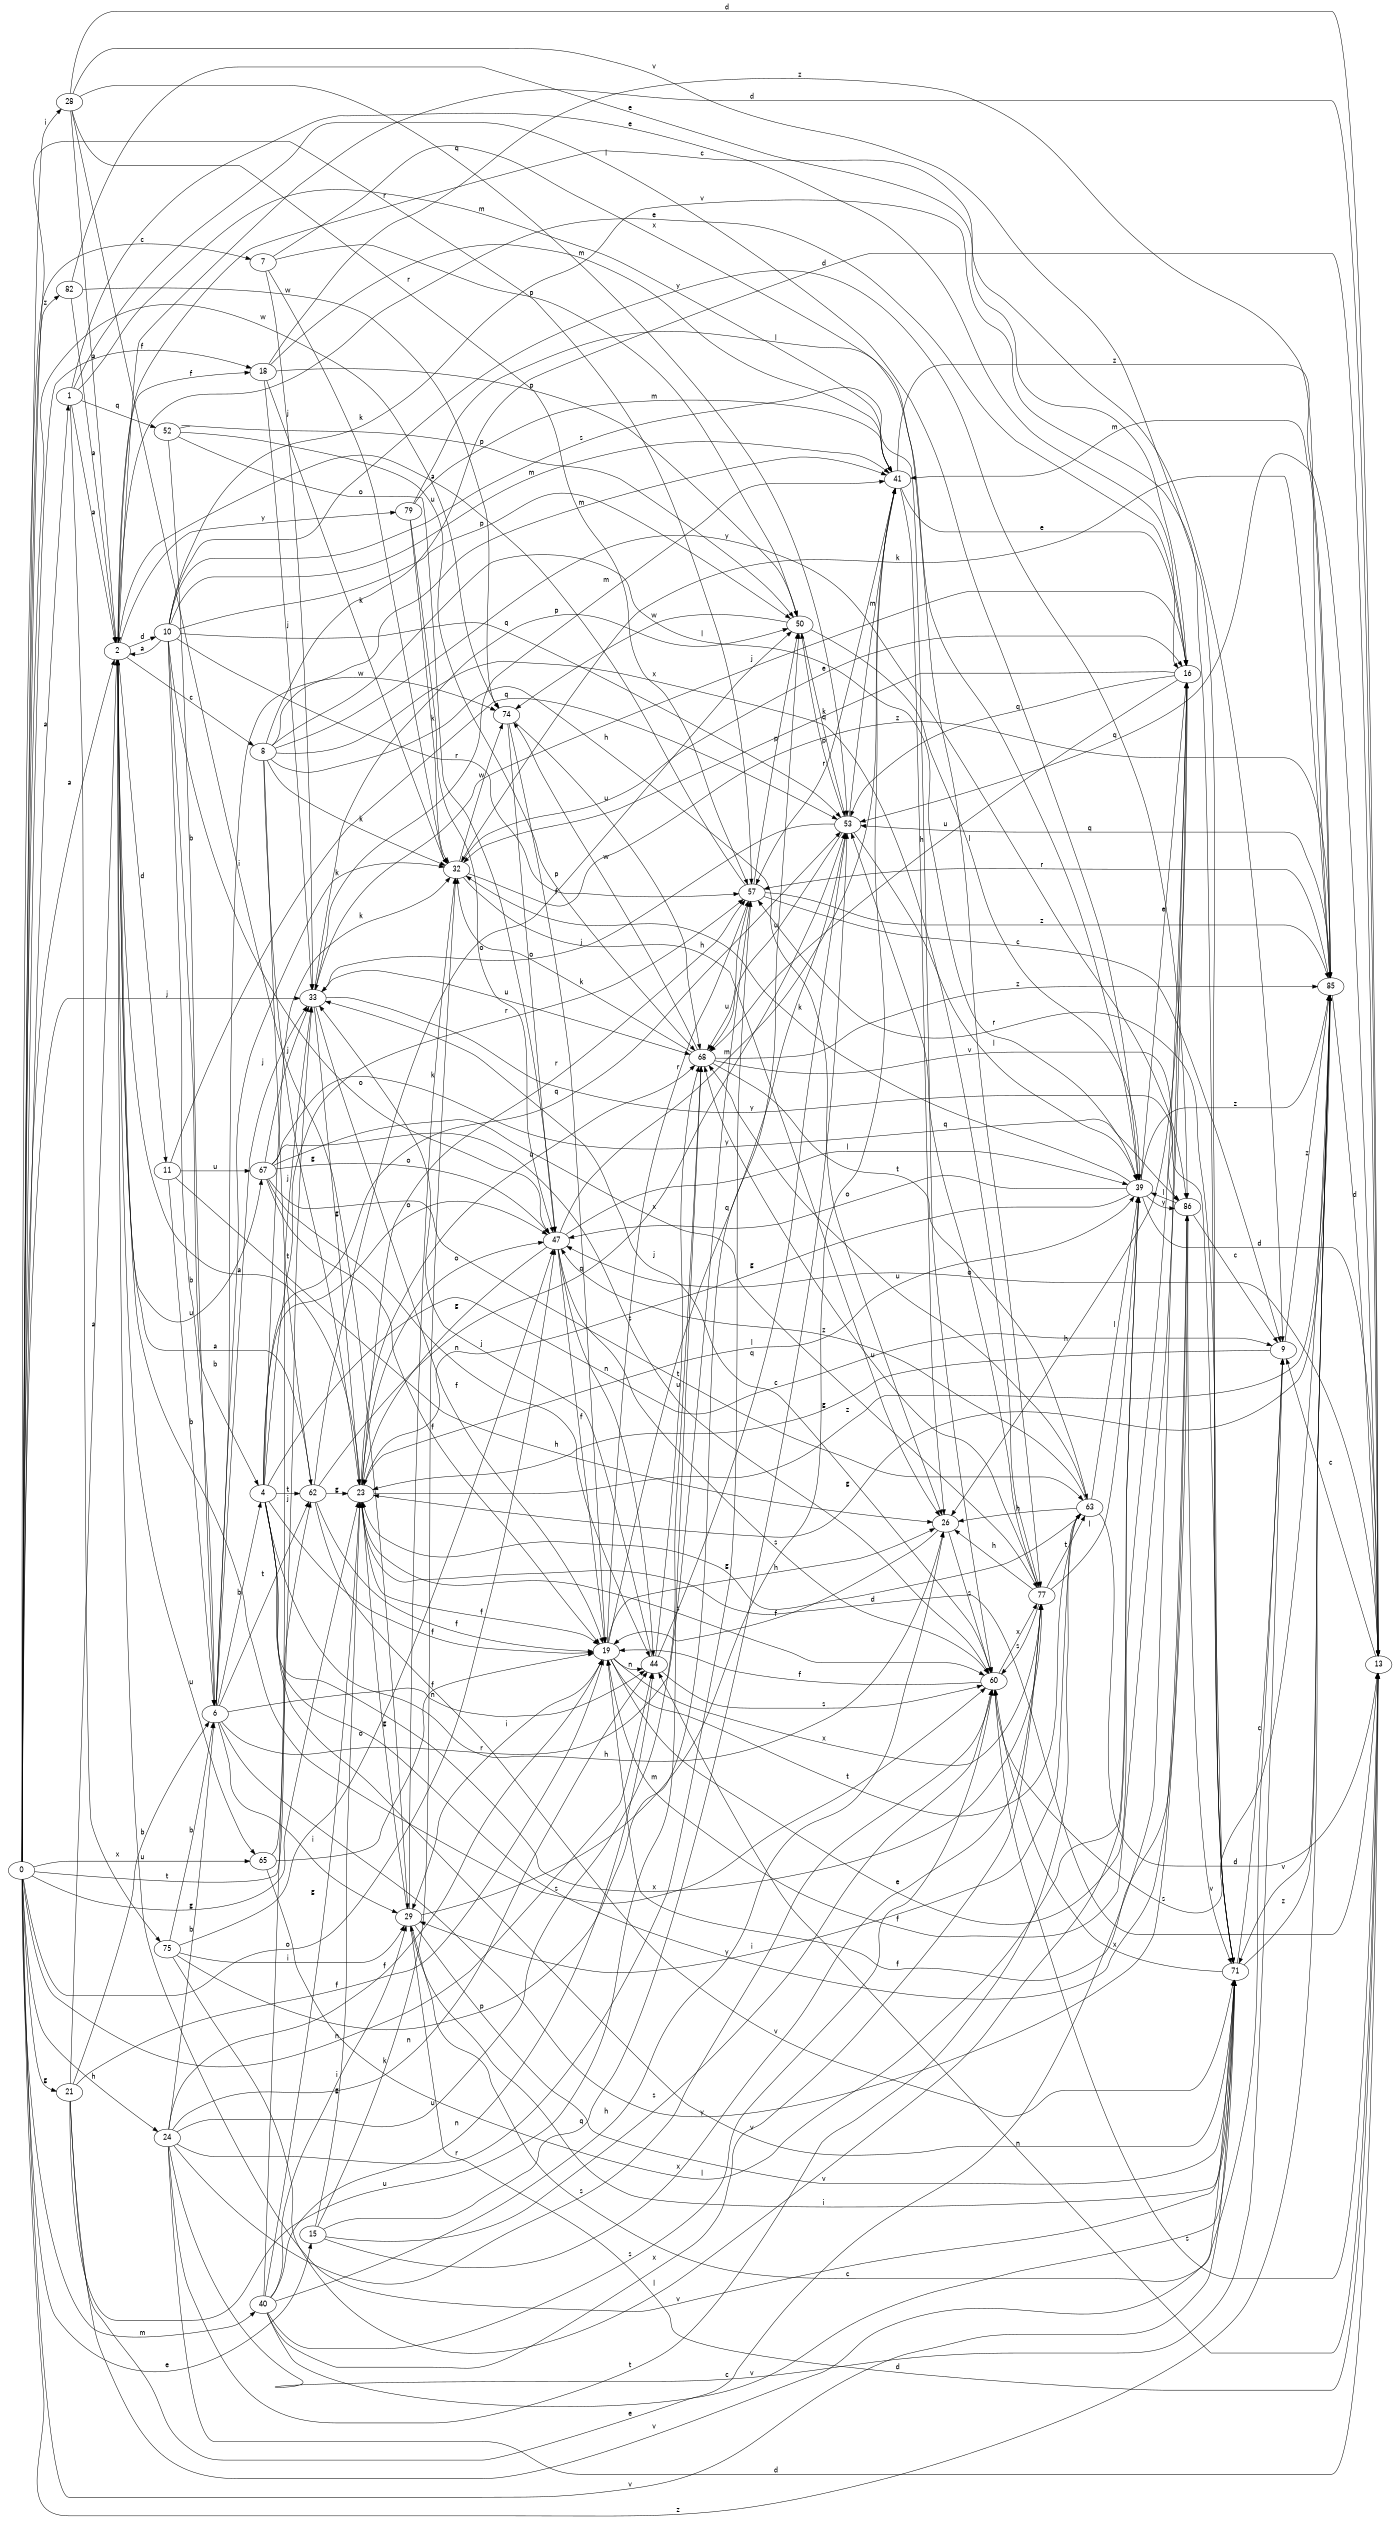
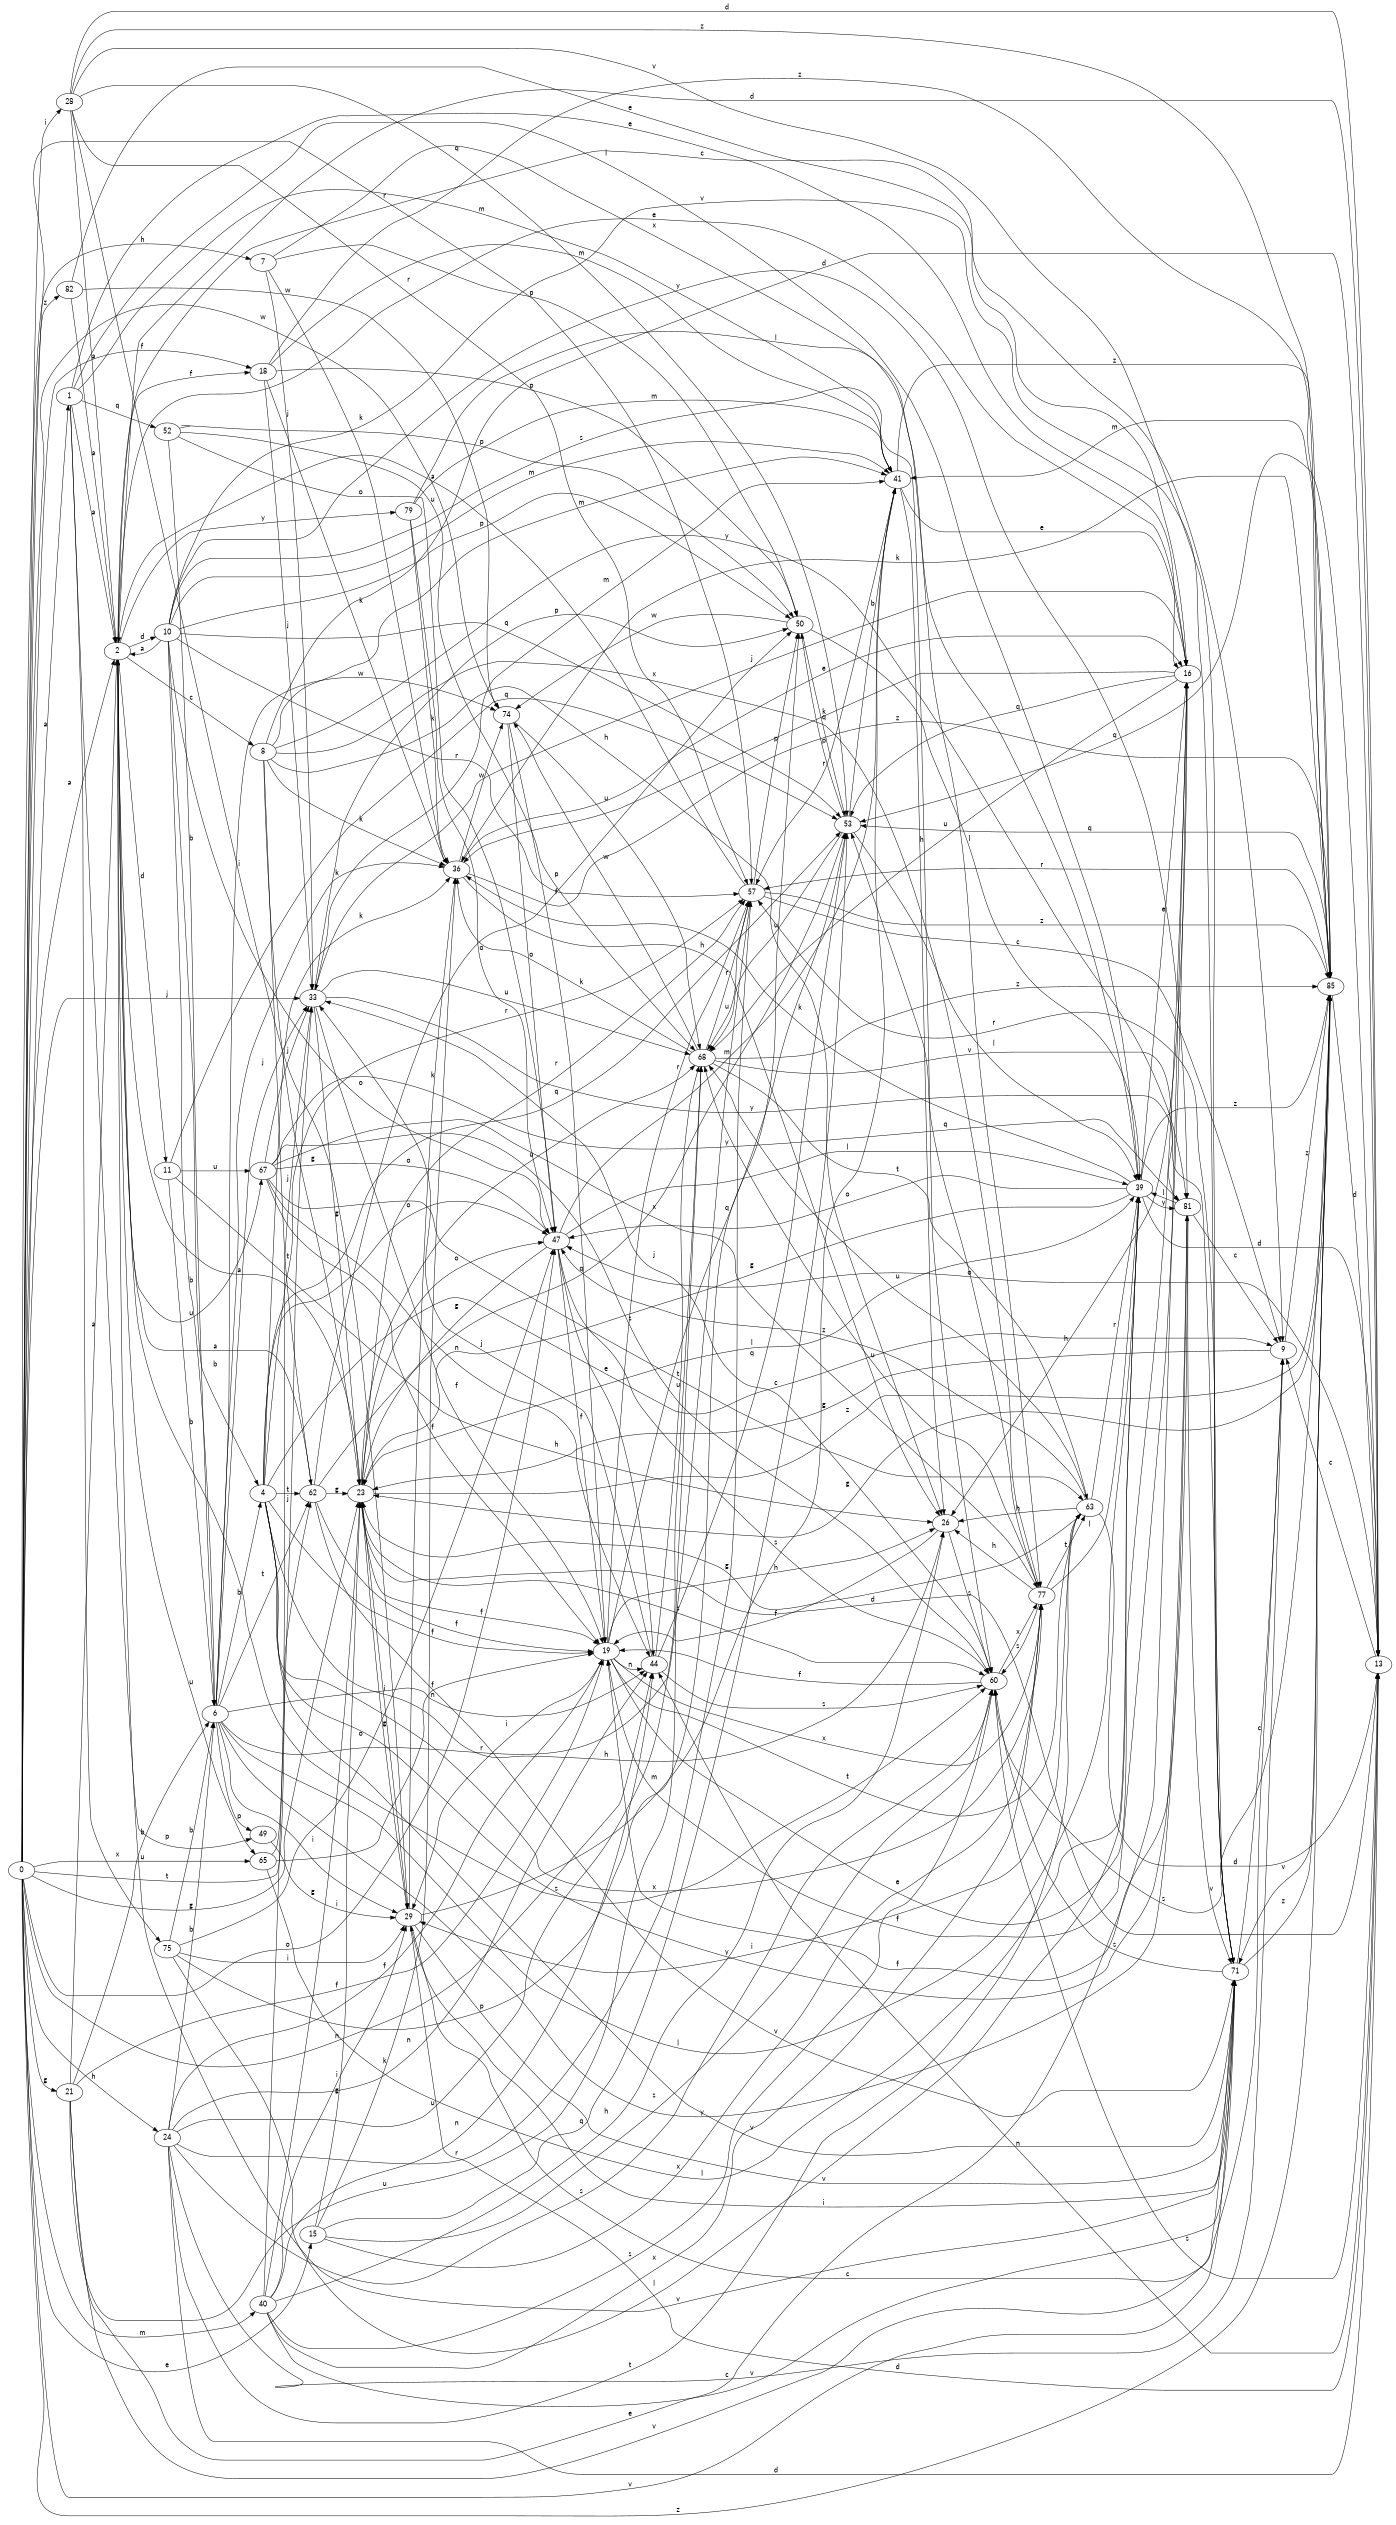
none -> (1059, 60)
(142, 240) -> (142, 240)
(873, 604) -> (873, 604)
(819, 662) -> (933, 1983)
(457, 870) -> (457, 870)
(601, 939) -> none
none -> (729, 978)
(1188, 1207) -> (1188, 1207)
(1115, 1325) -> (1115, 1325)
(606, 1369) -> (606, 1369)
none -> (385, 1703)
none -> (263, 1835)
(1115, 1945) -> (1115, 1945)
